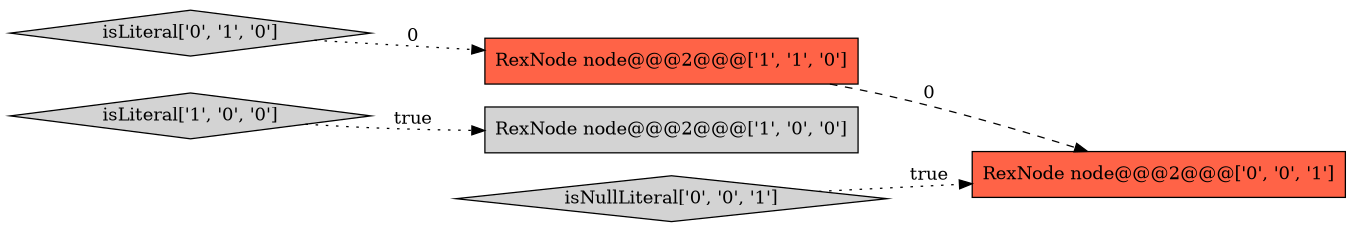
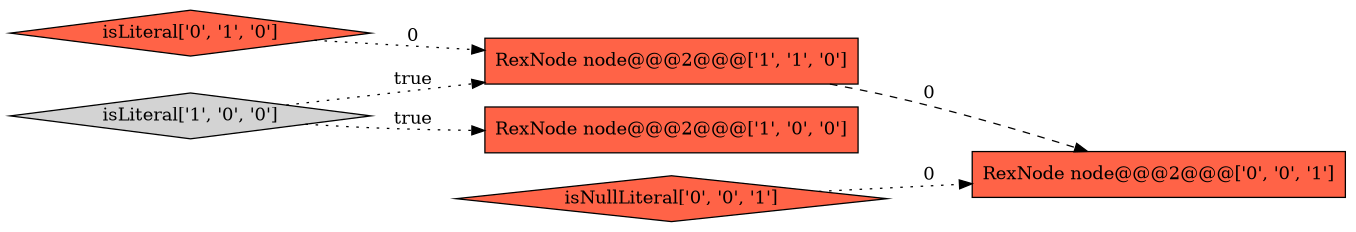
(190, 33) -> (190, 33)
none -> (379, 94)
(671, 130) -> (671, 130)
(930, 175) -> (930, 175)
(671, 199) -> (671, 199)
